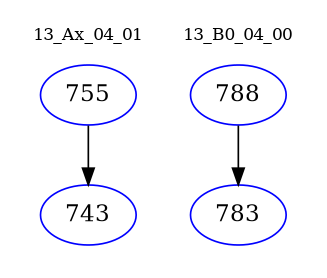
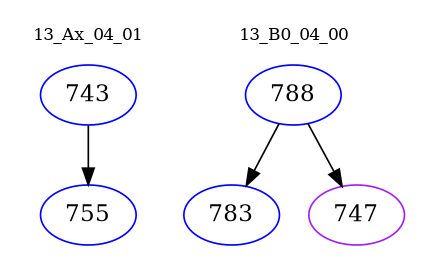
(88, 147) -> (88, 147)
none -> (357, 215)
